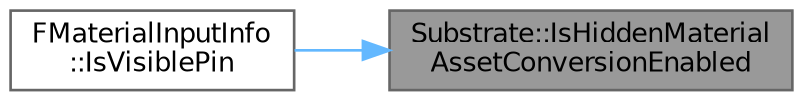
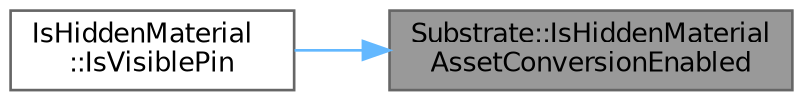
(152, 50) -> (152, 50)
